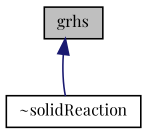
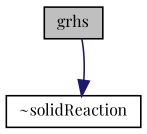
(63, 75) -> (84, 59)
